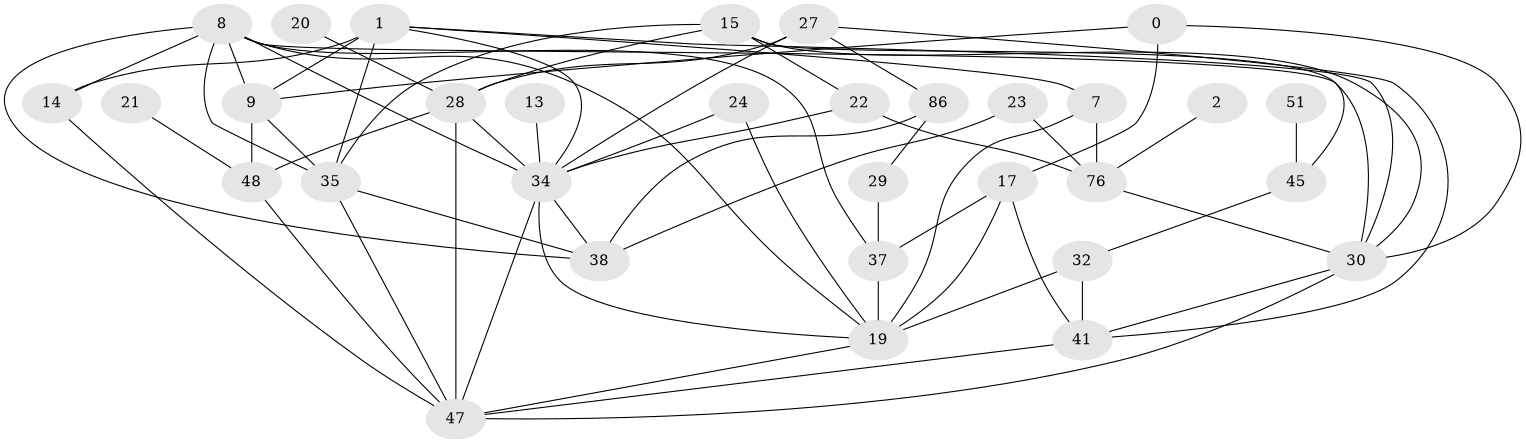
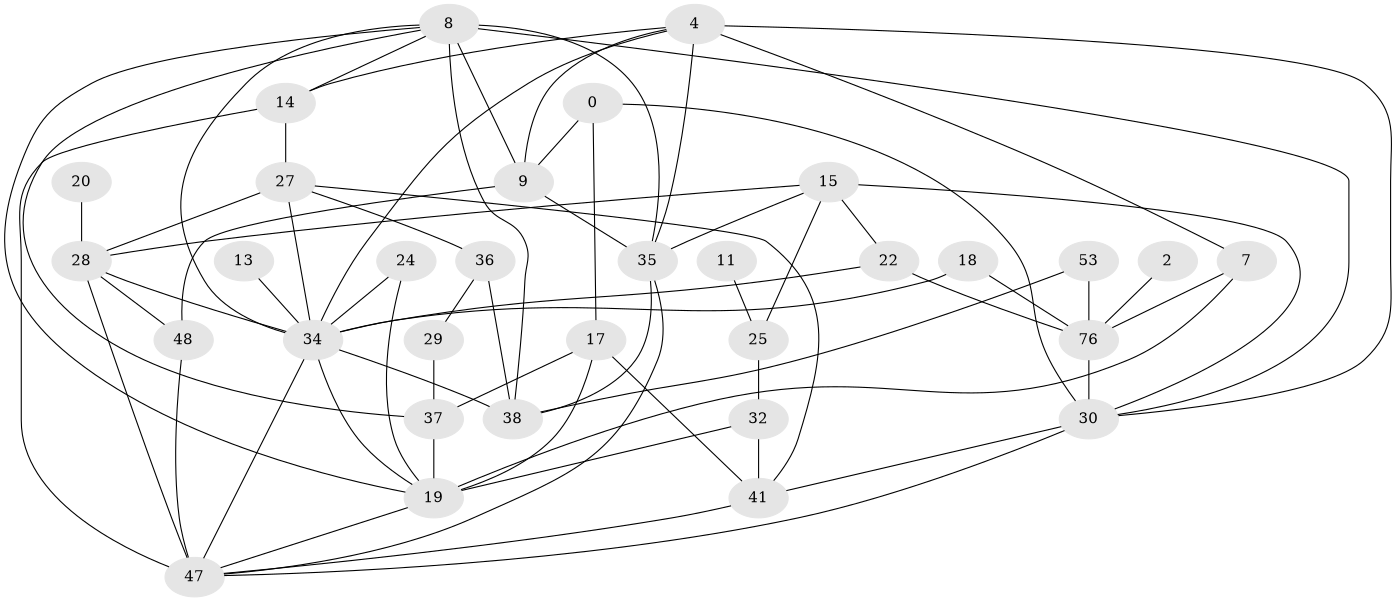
(380, 24) -> (695, 24)
(131, 103) -> none
(939, 103) -> (485, 261)
(1018, 103) -> (1089, 261)
(1296, 103) -> (727, 261)
none -> (286, 143)
(1296, 182) -> (759, 340)
none -> (968, 261)
